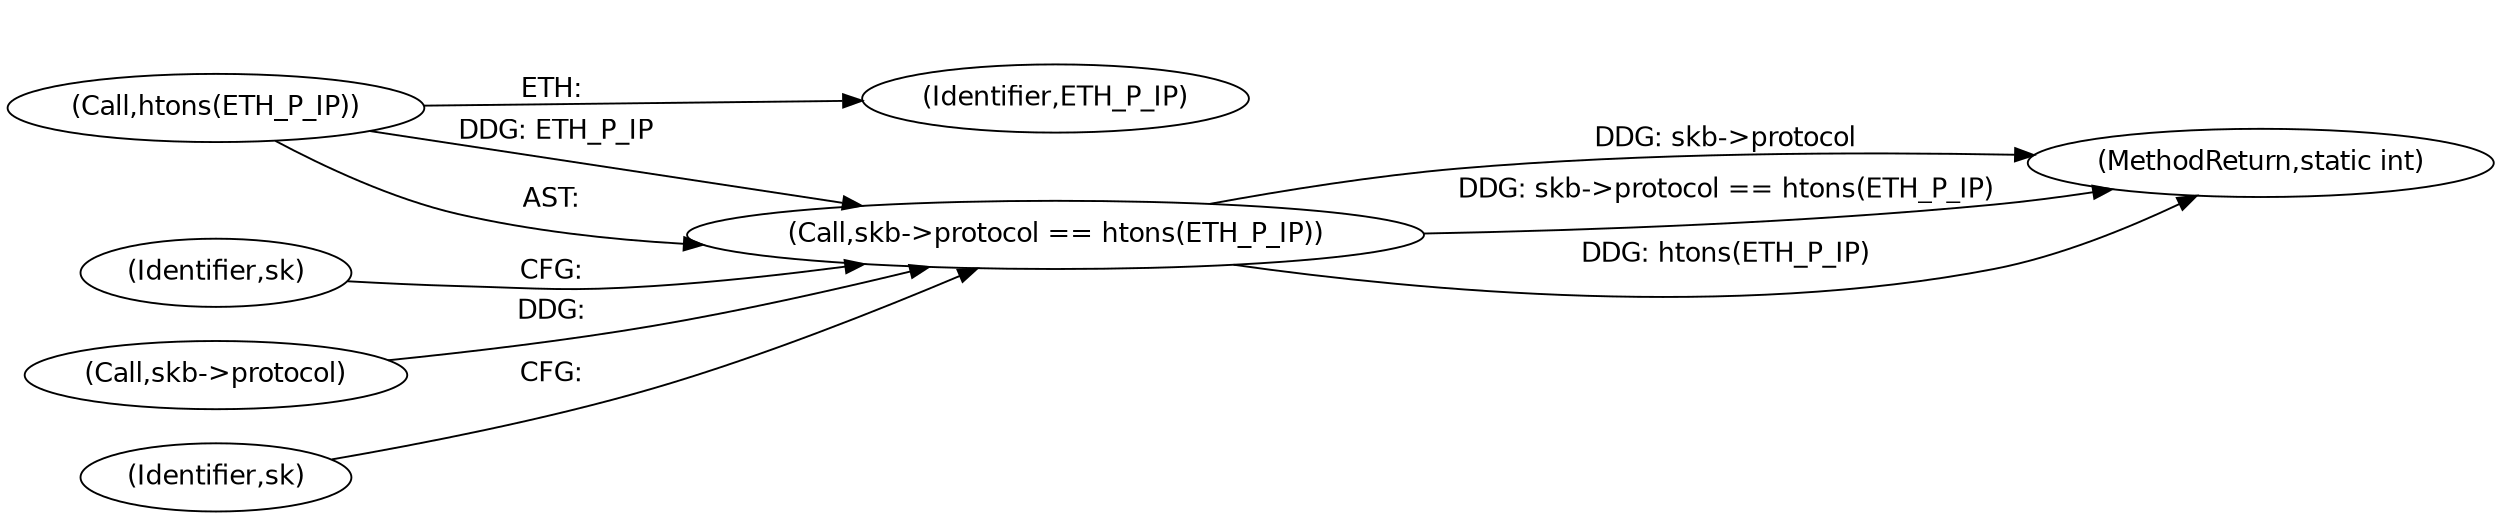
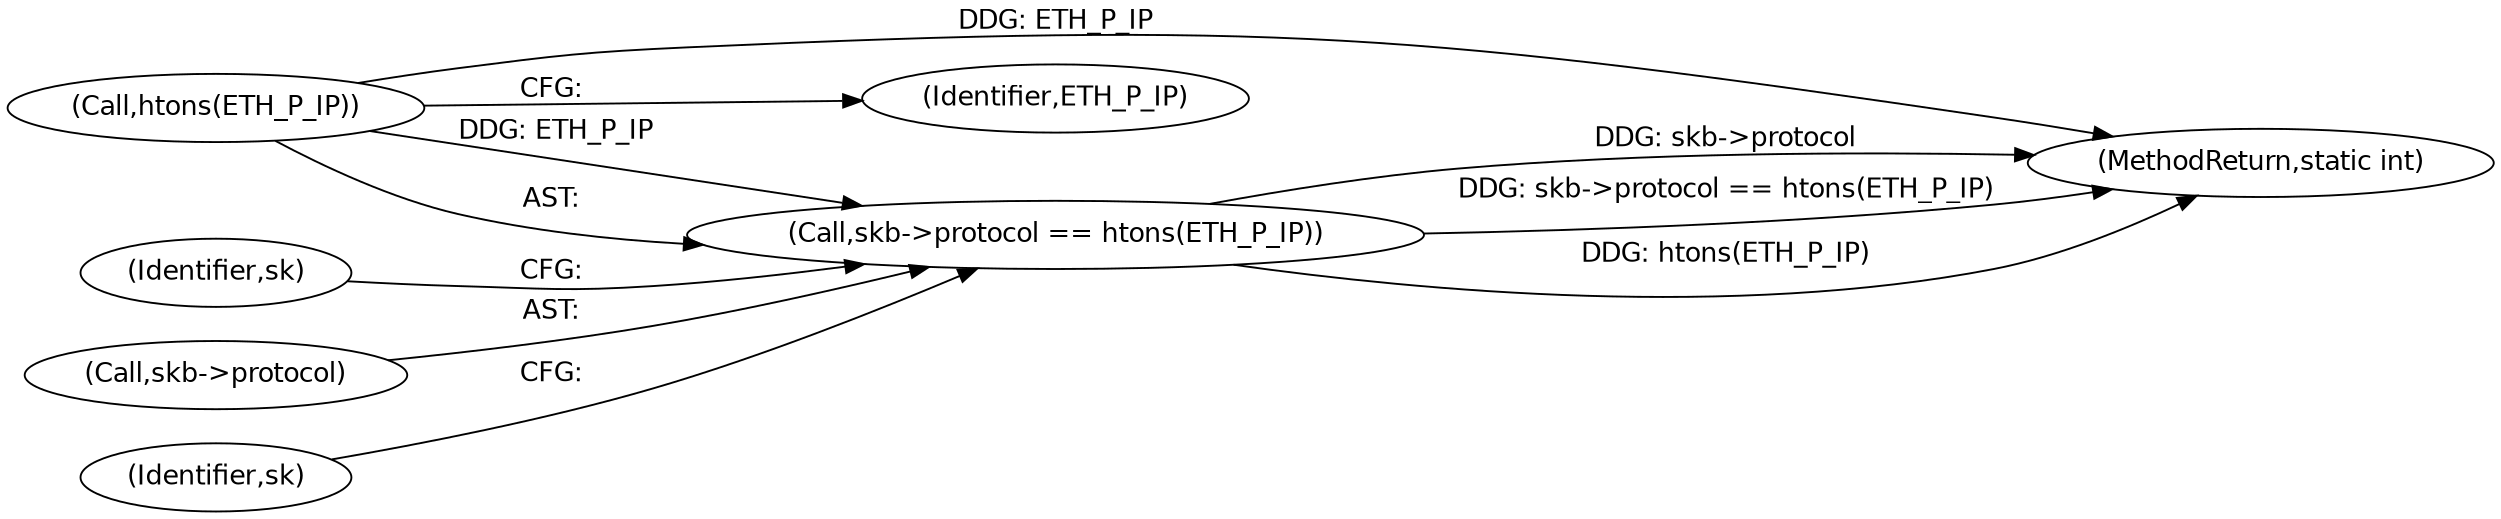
none -> (1228, 36)
(556, 90) -> (556, 90)
(556, 312) -> (556, 312)
